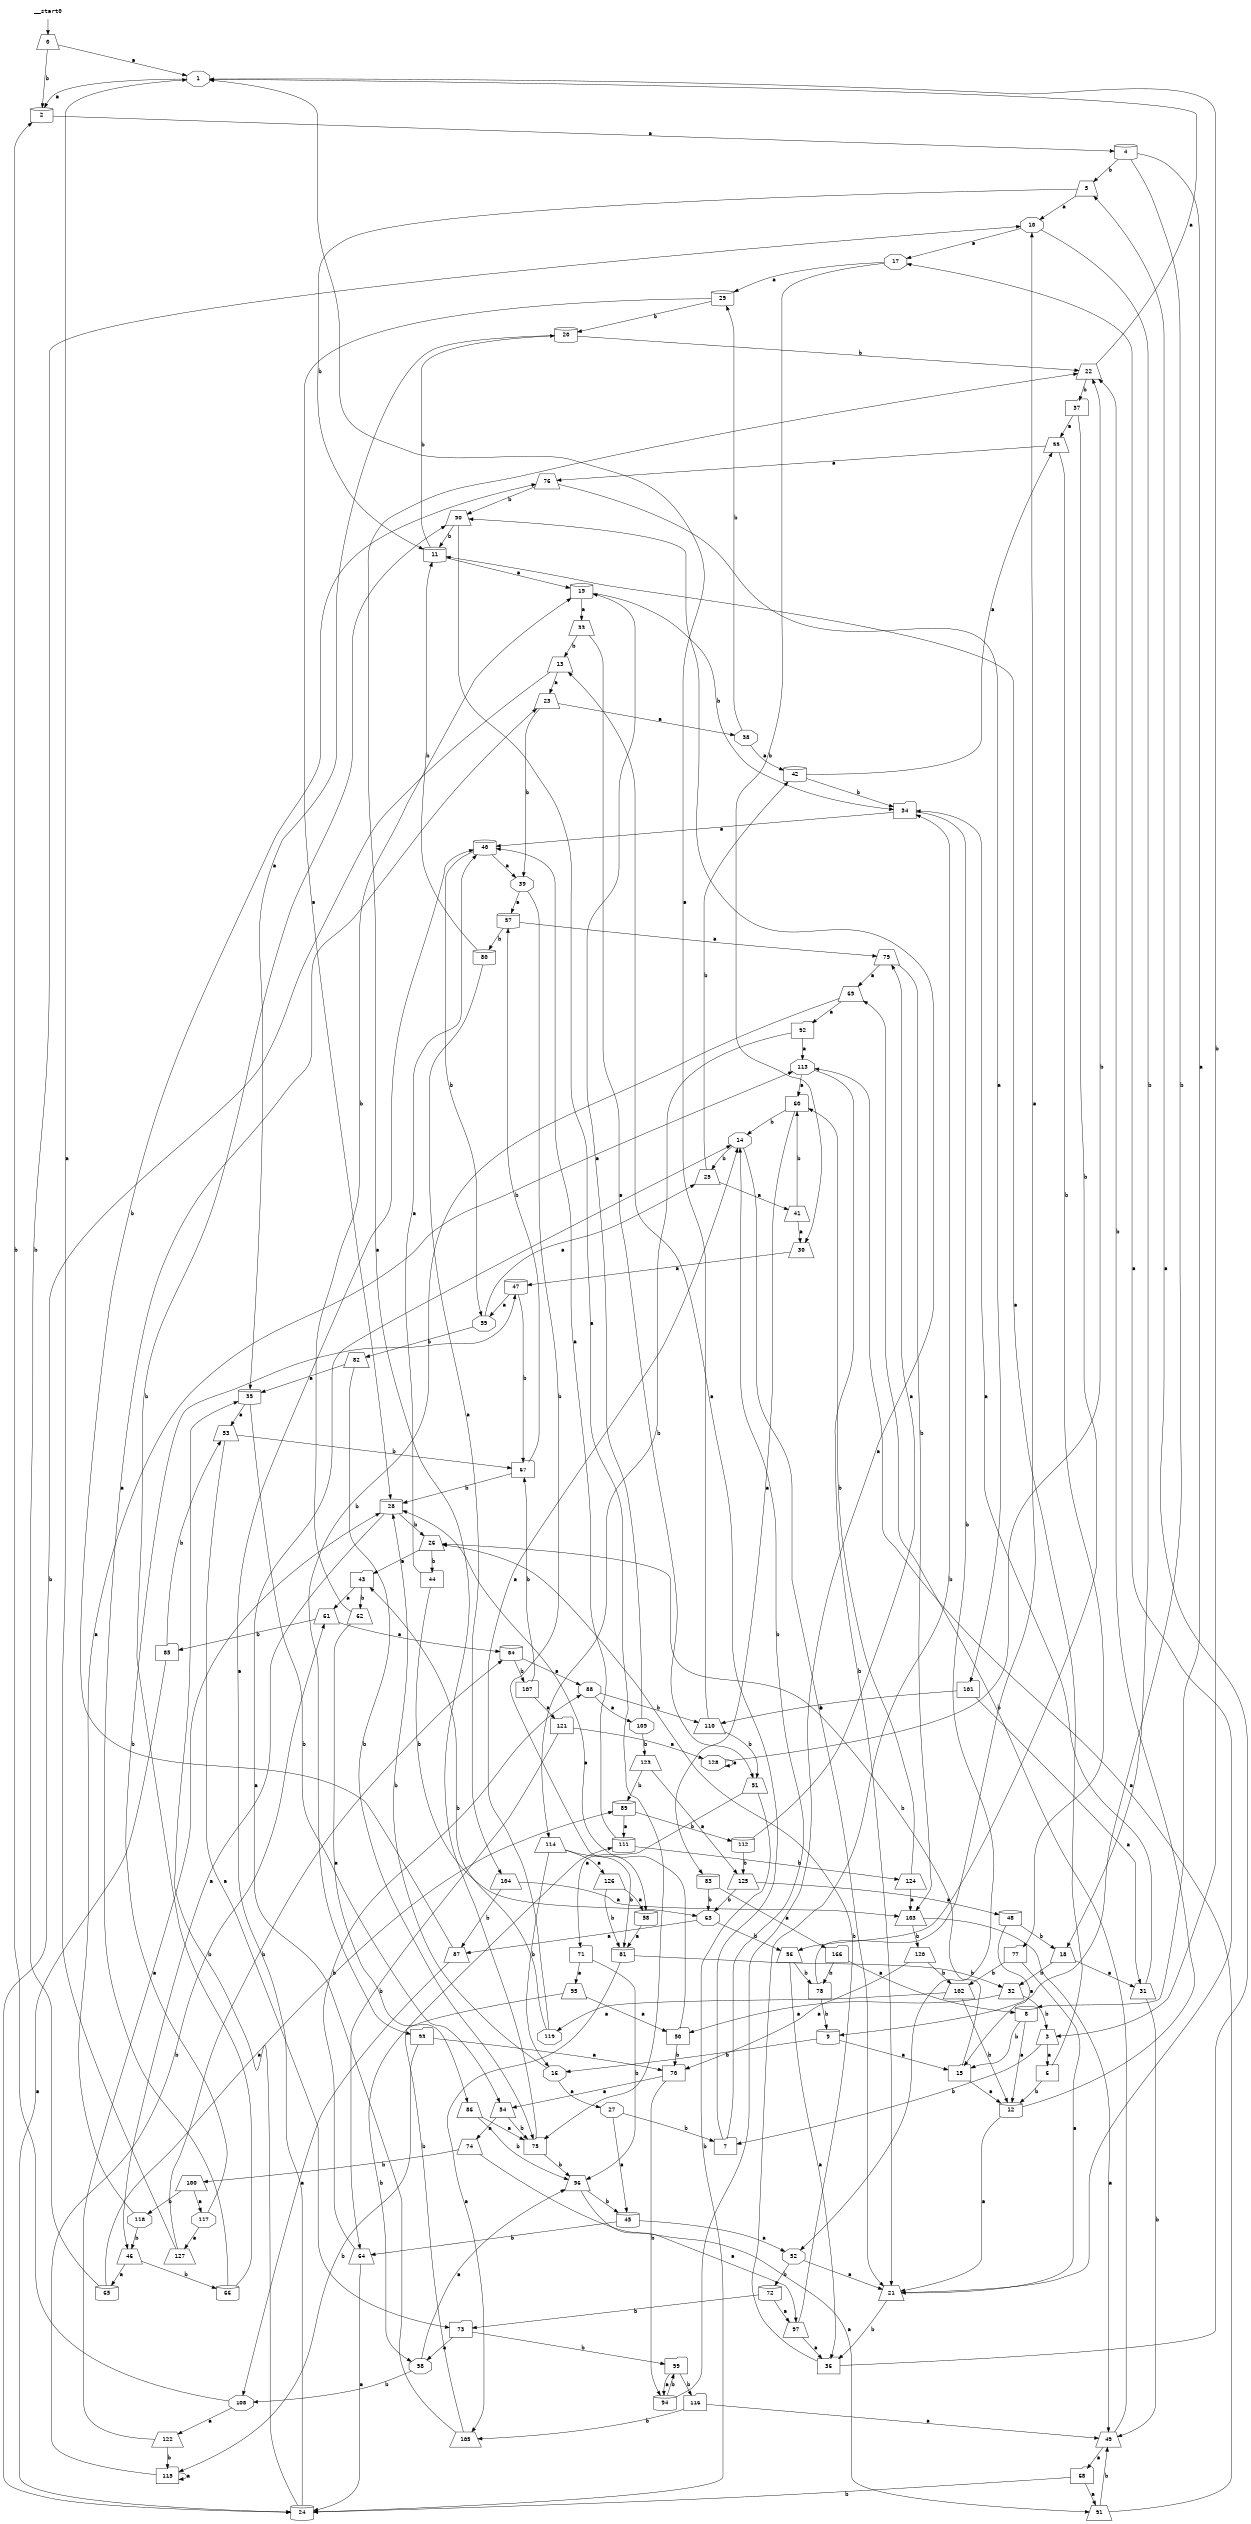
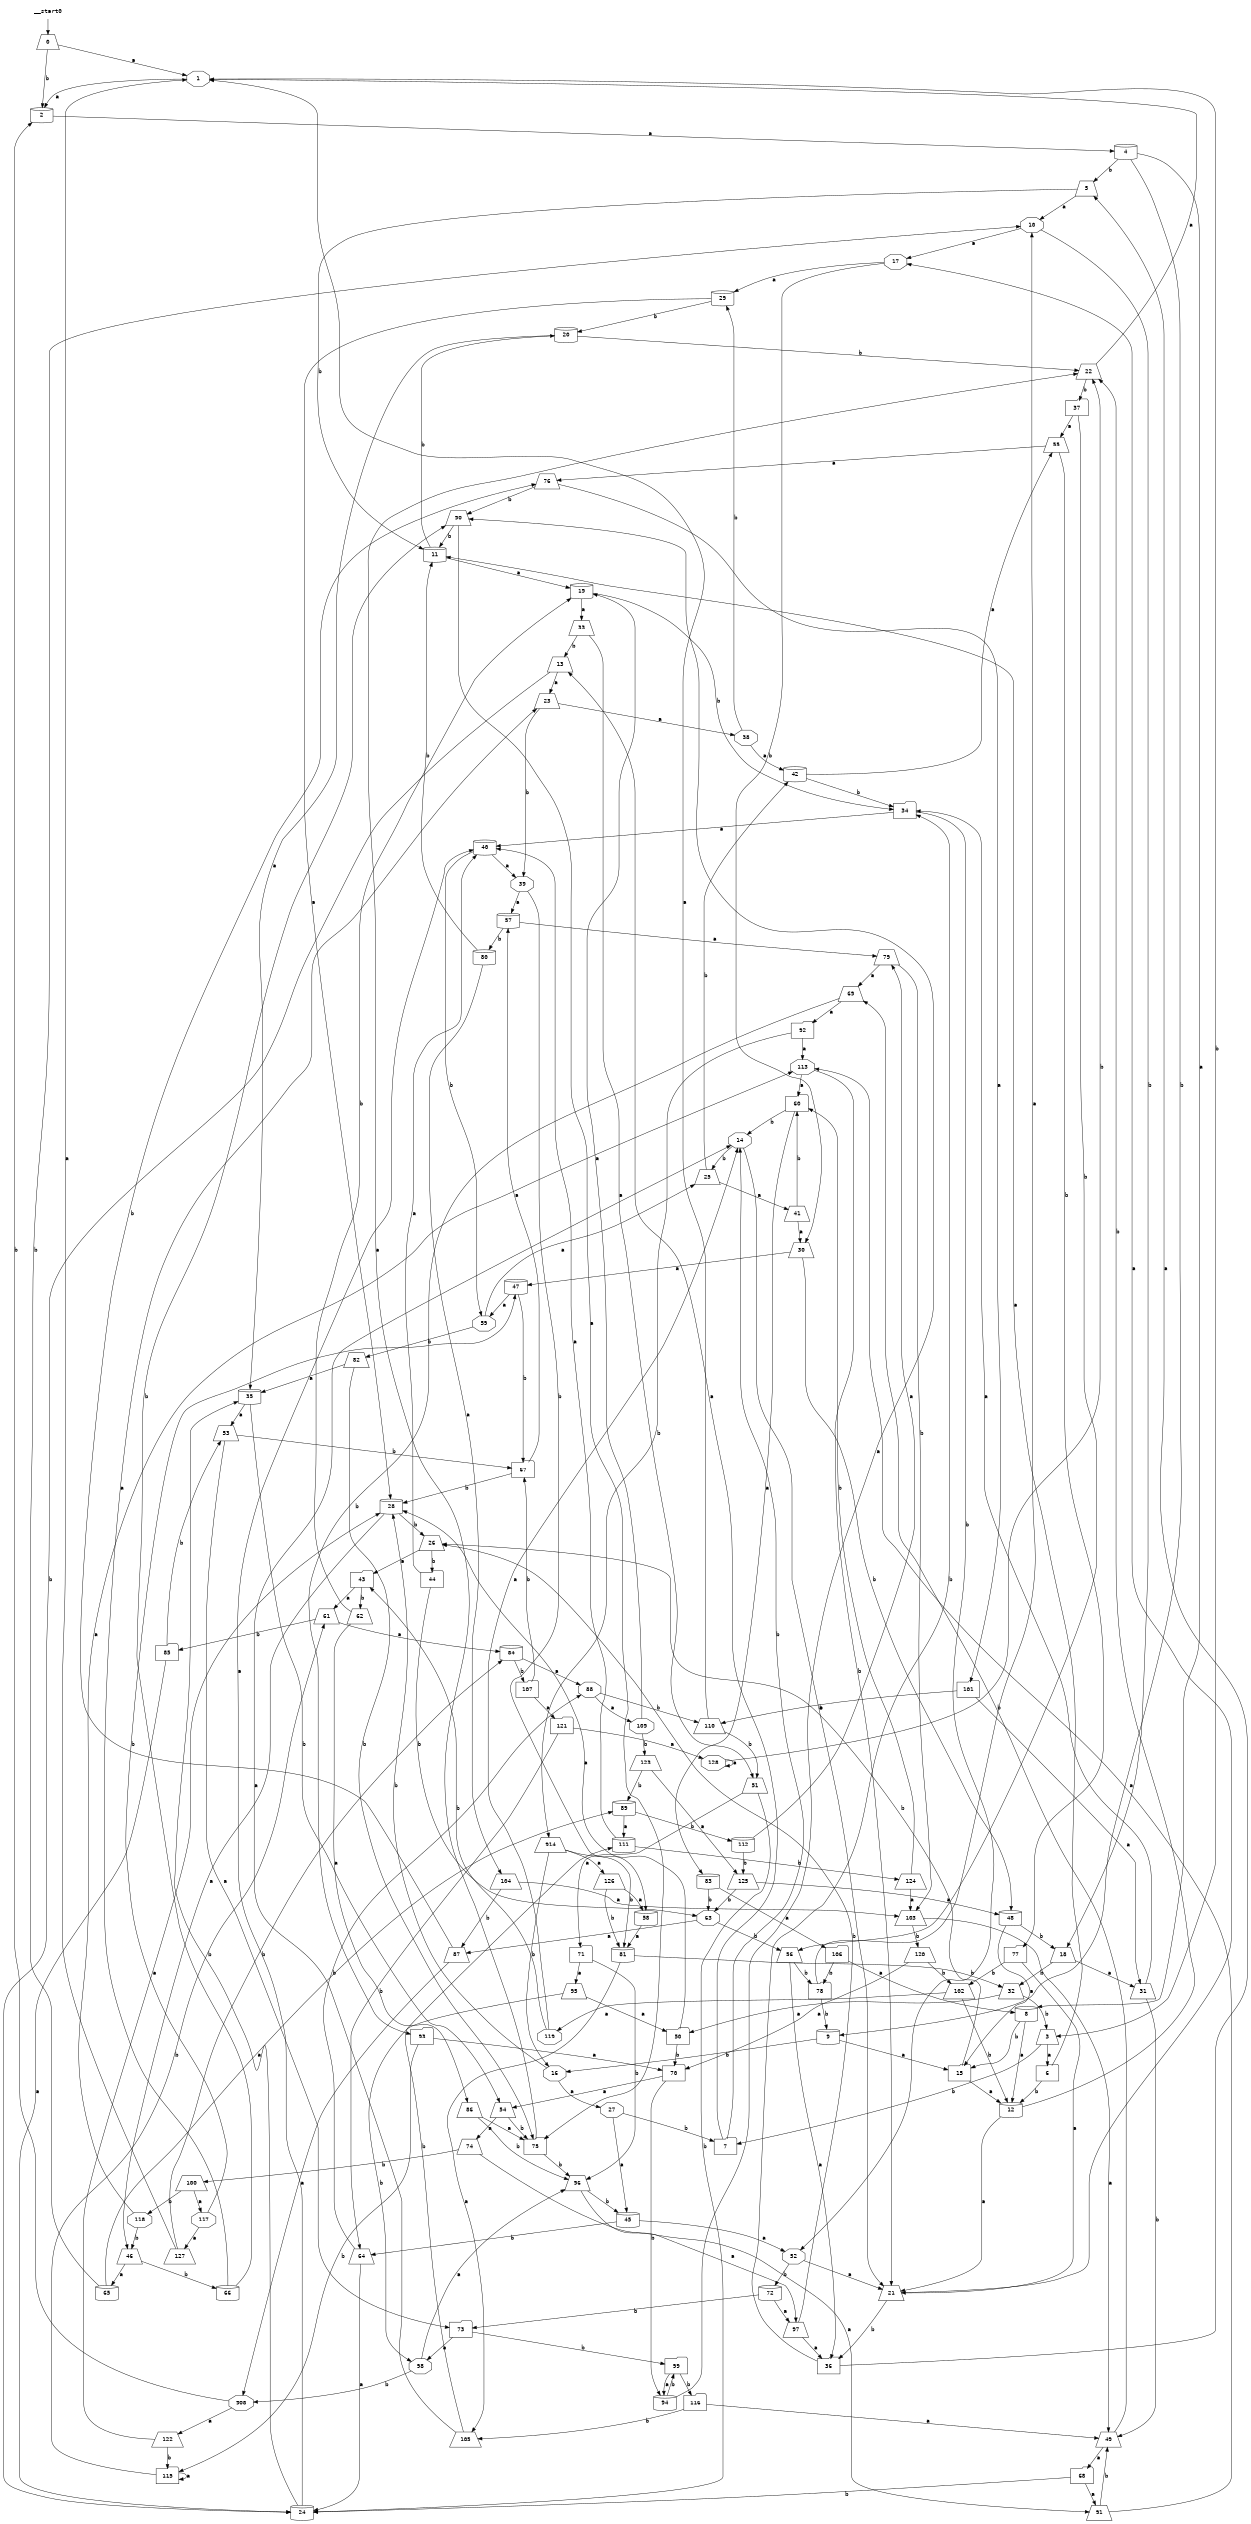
(517, 1195) -> (517, 1195)
none -> (874, 1591)
(550, 1845) -> (550, 1845)
(837, 1955) -> (837, 1955)
(241, 2403) -> (241, 2403)
